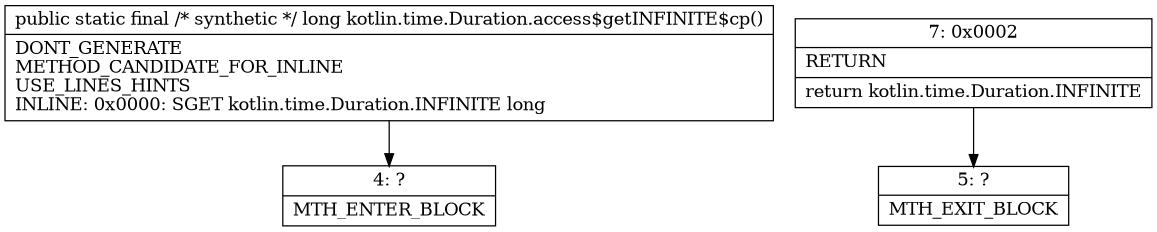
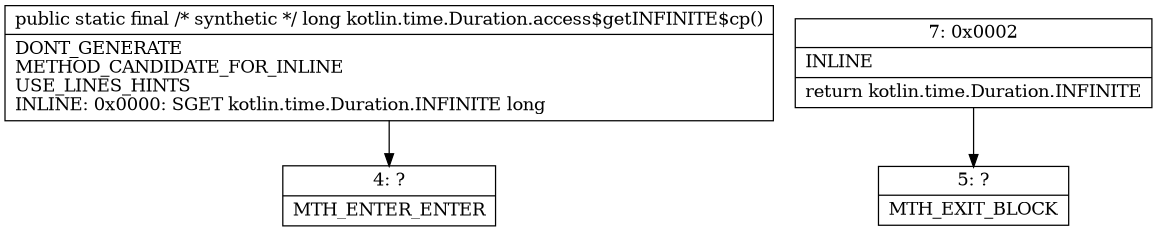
(846, 62) -> (840, 62)
(389, 210) -> (389, 210)
